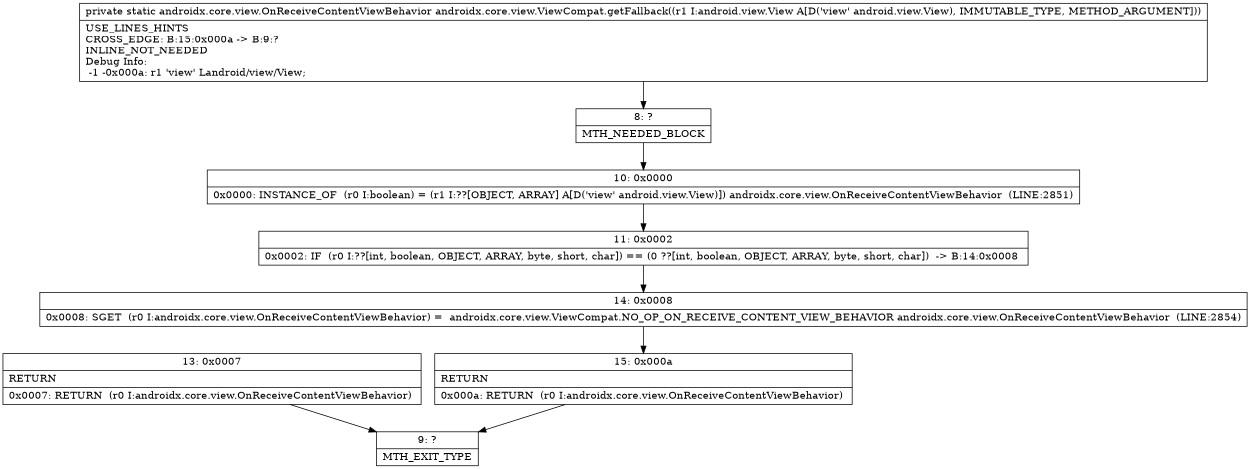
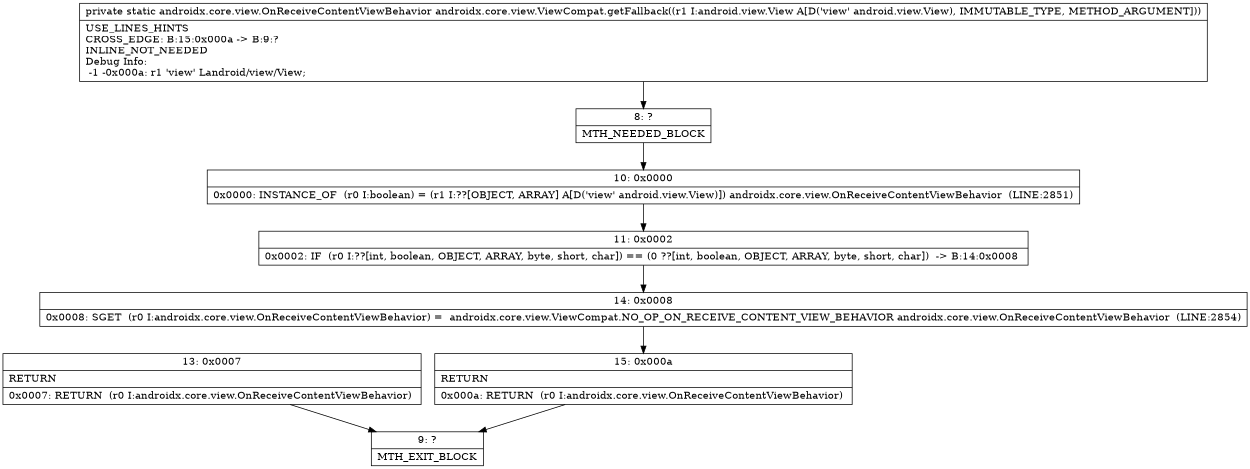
(427, 457) -> (427, 457)
